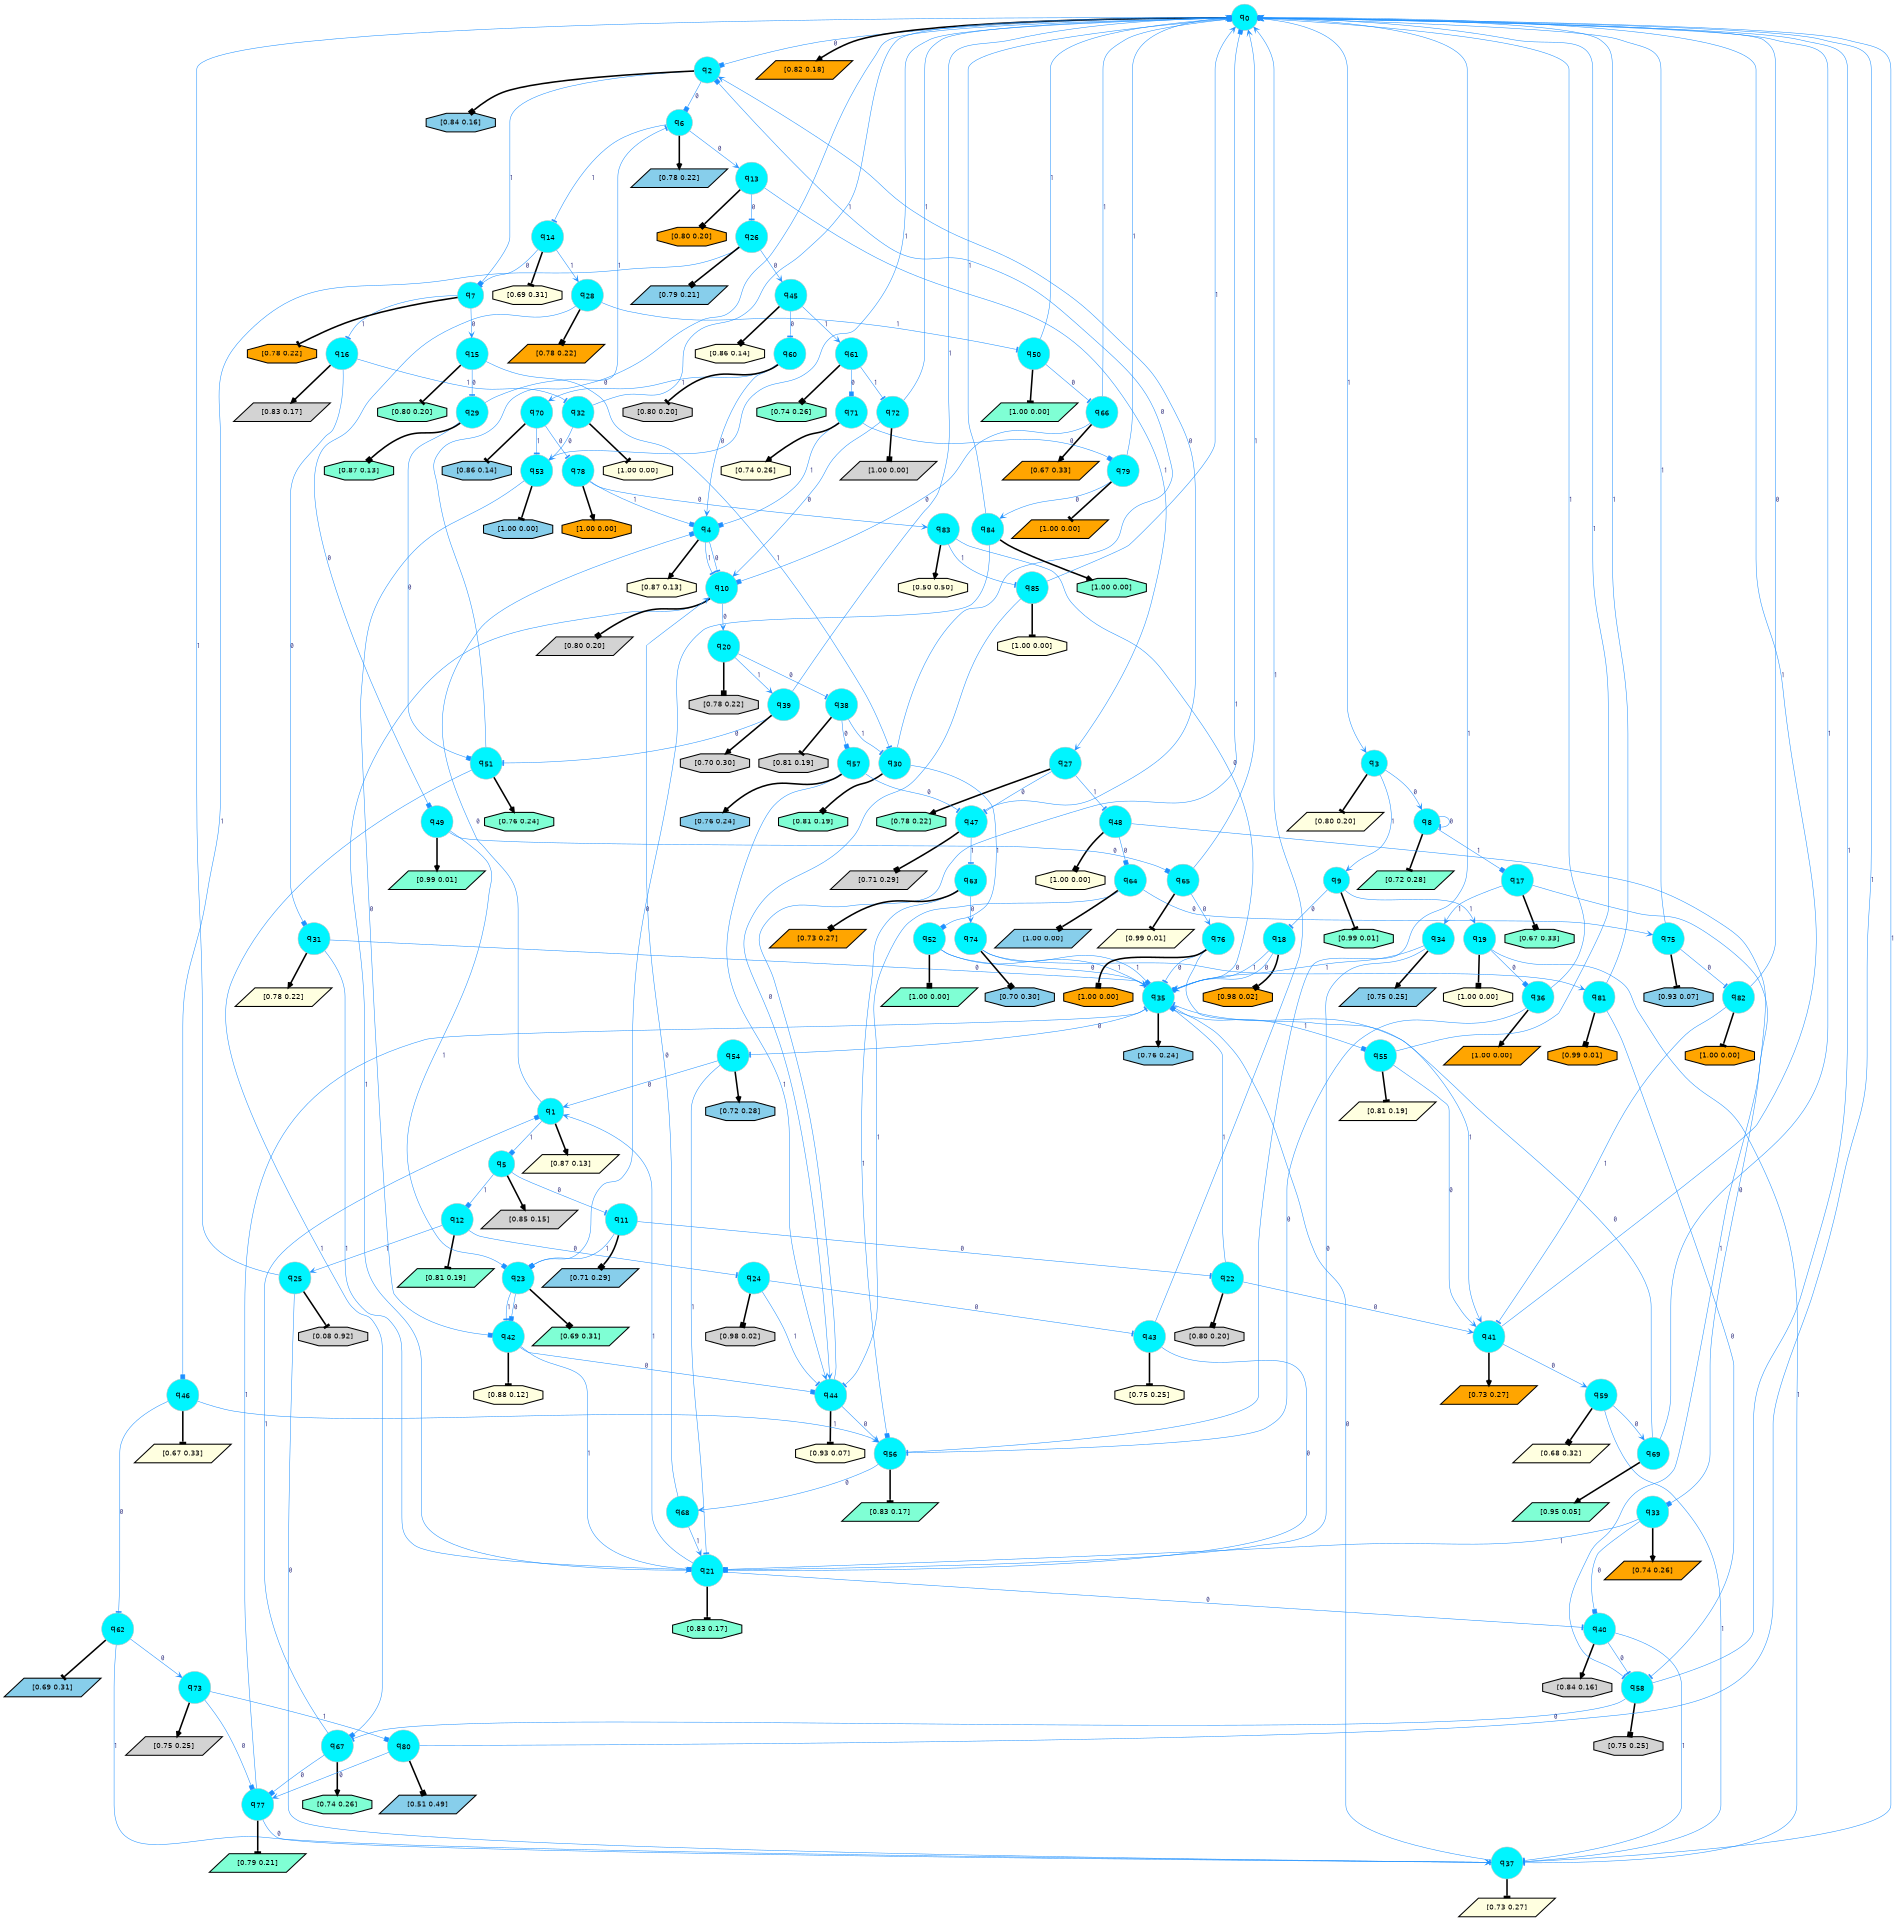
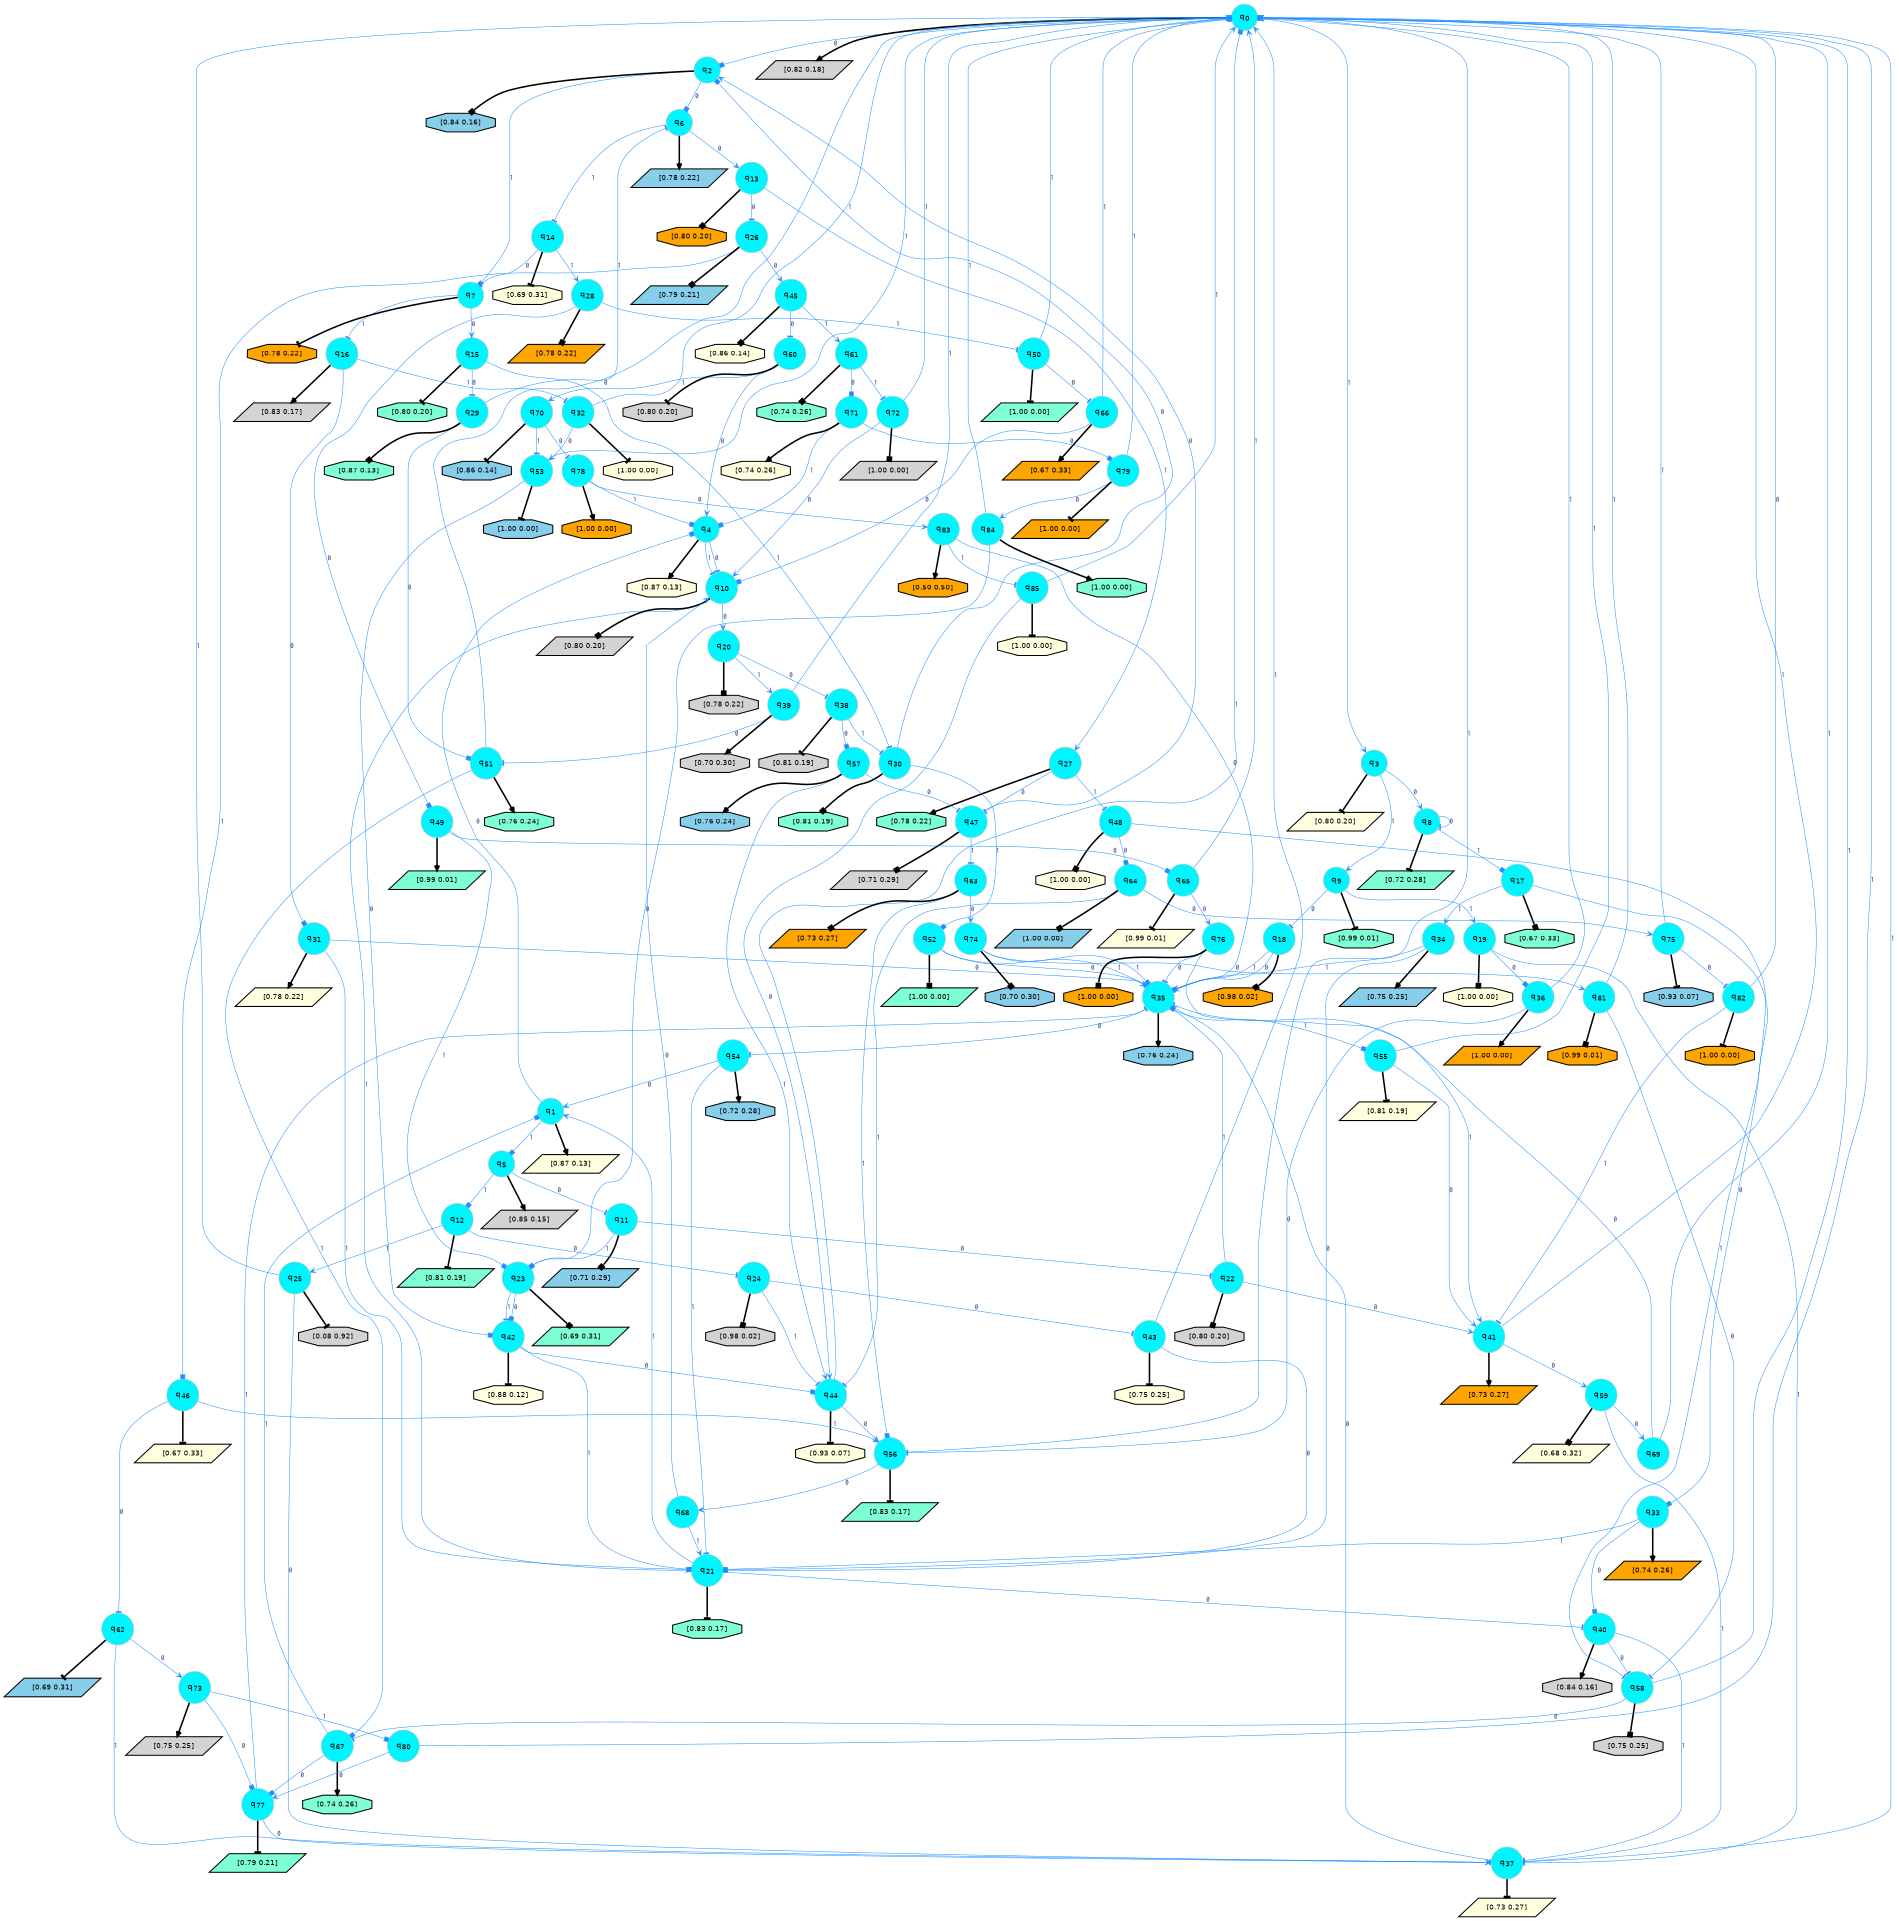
(804, 70) -> (804, 70)
(933, 588) -> (933, 588)
(1561, 1512) -> none
(428, 1804) -> none
